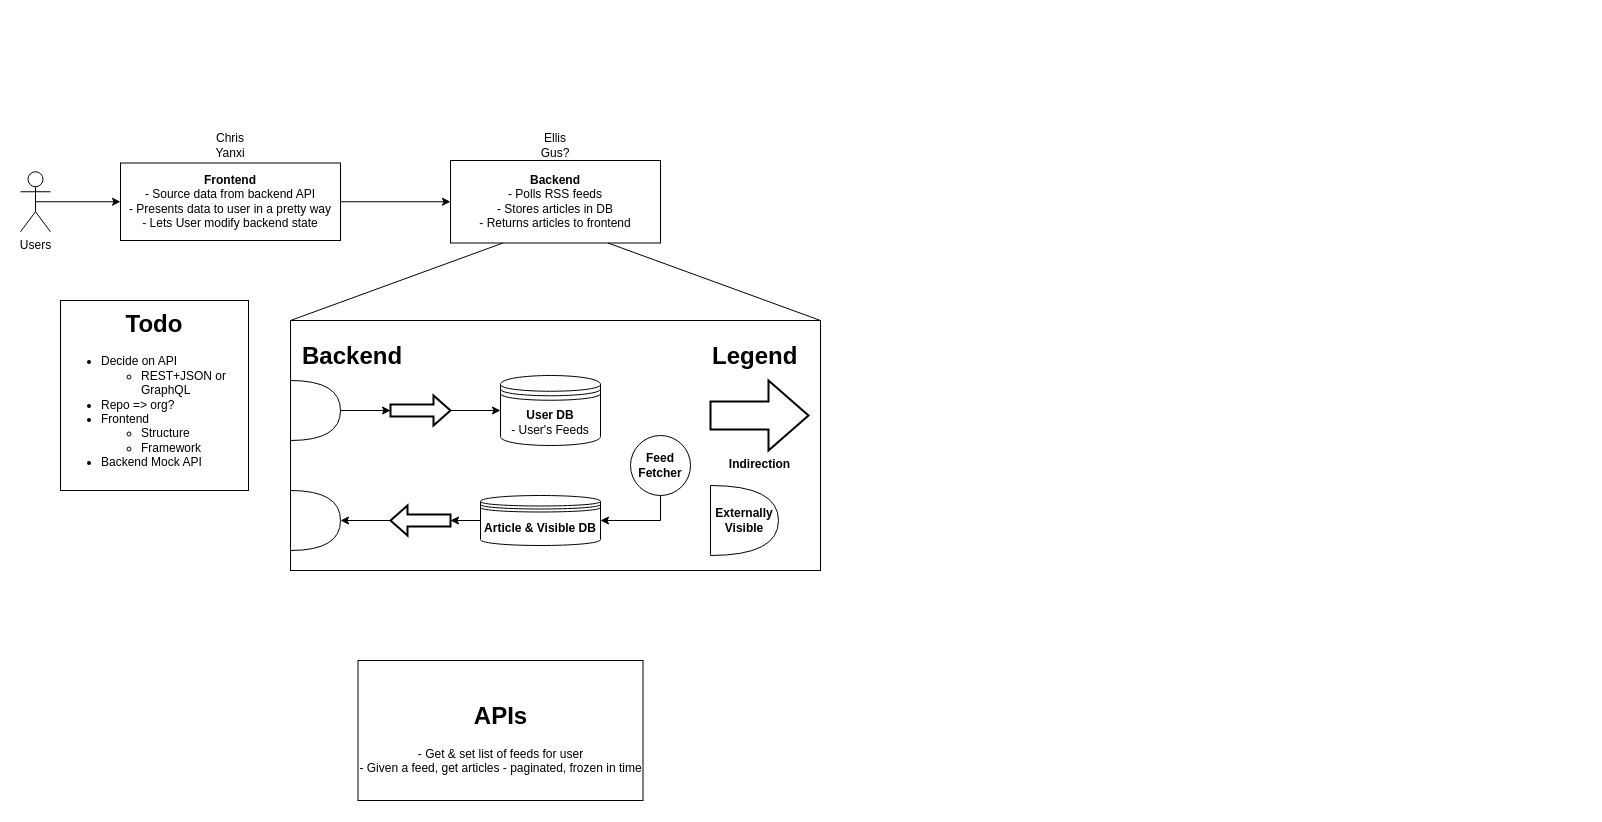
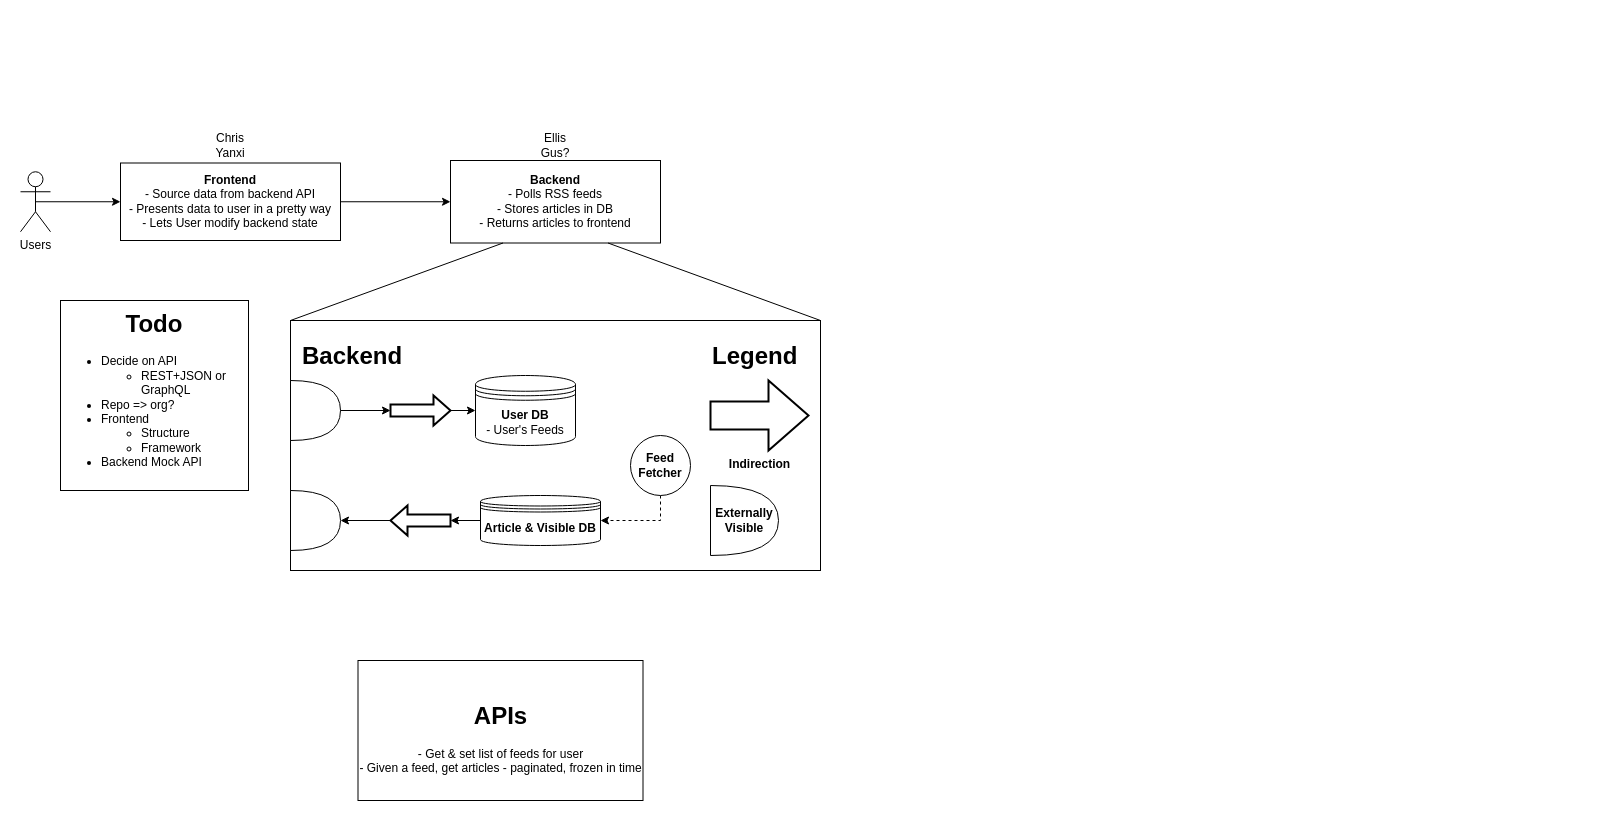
(551, 411) -> (526, 411)
(646, 521) -> (646, 521)
